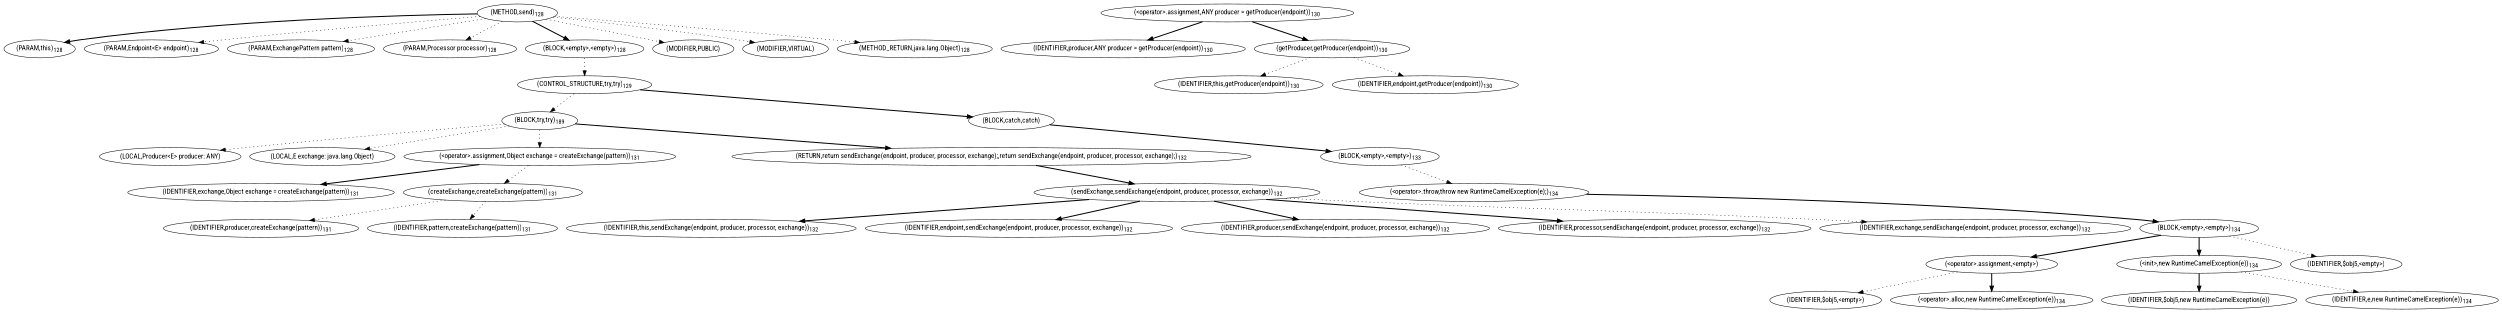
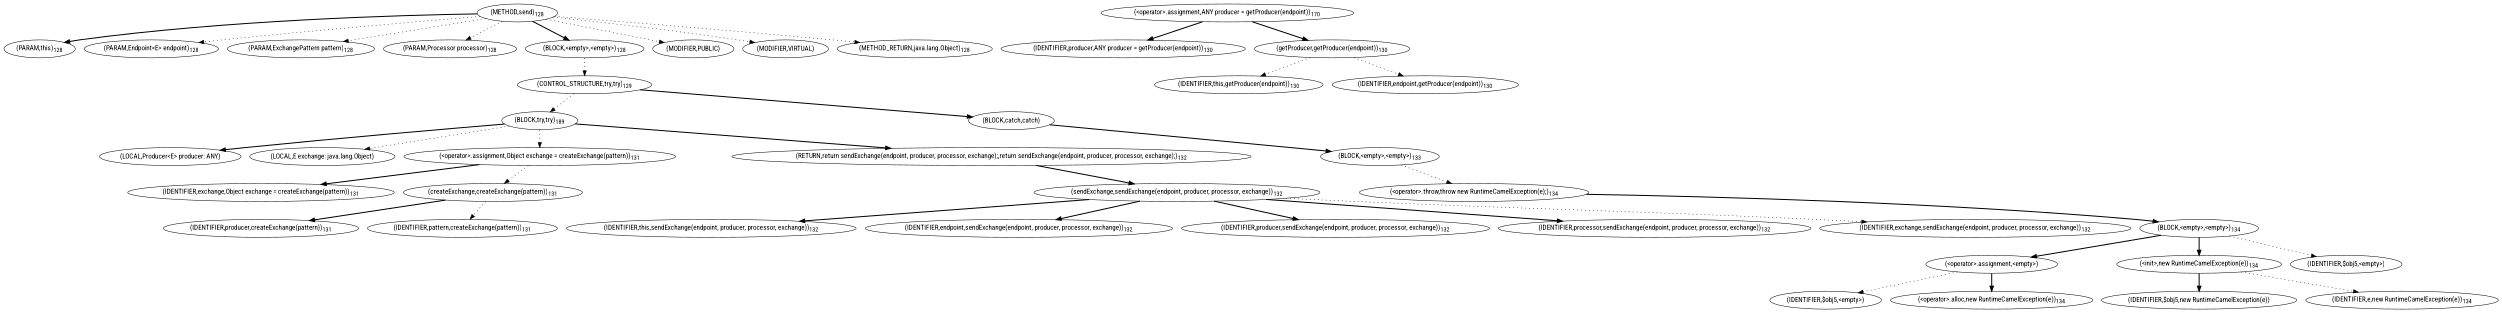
(1316, 12) -> (1316, 12)
(365, 136) -> (365, 136)
(380, 210) -> (380, 210)
